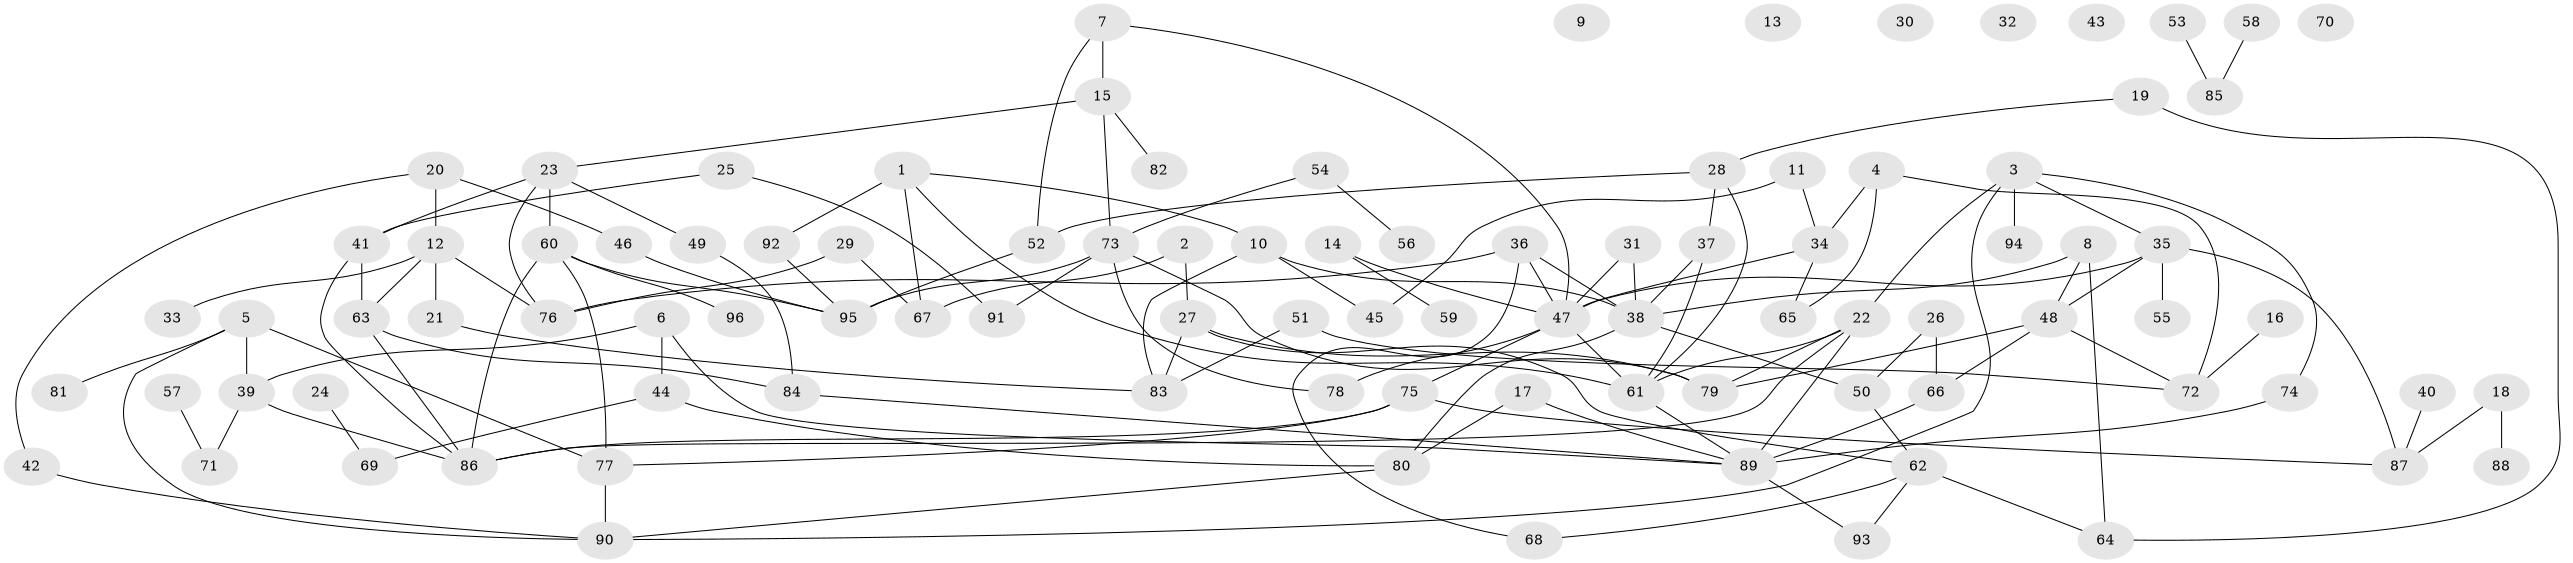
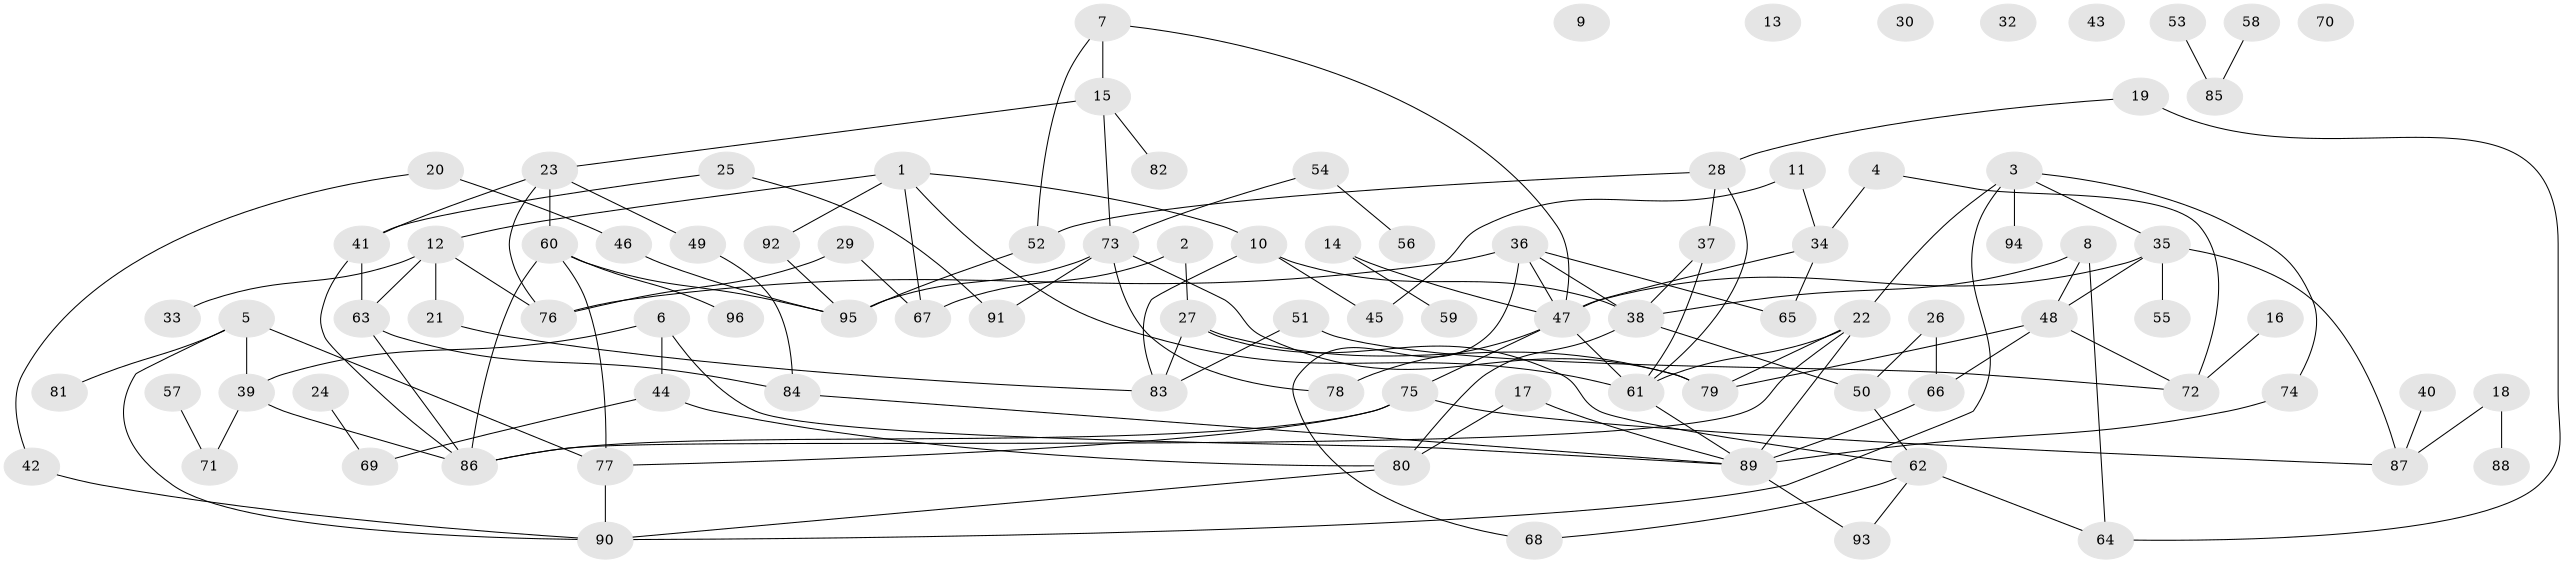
(436, 204) -> (668, 203)
(1633, 245) -> none
(1860, 258) -> (1649, 280)
